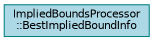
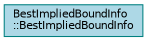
(77, 21) -> (74, 21)
